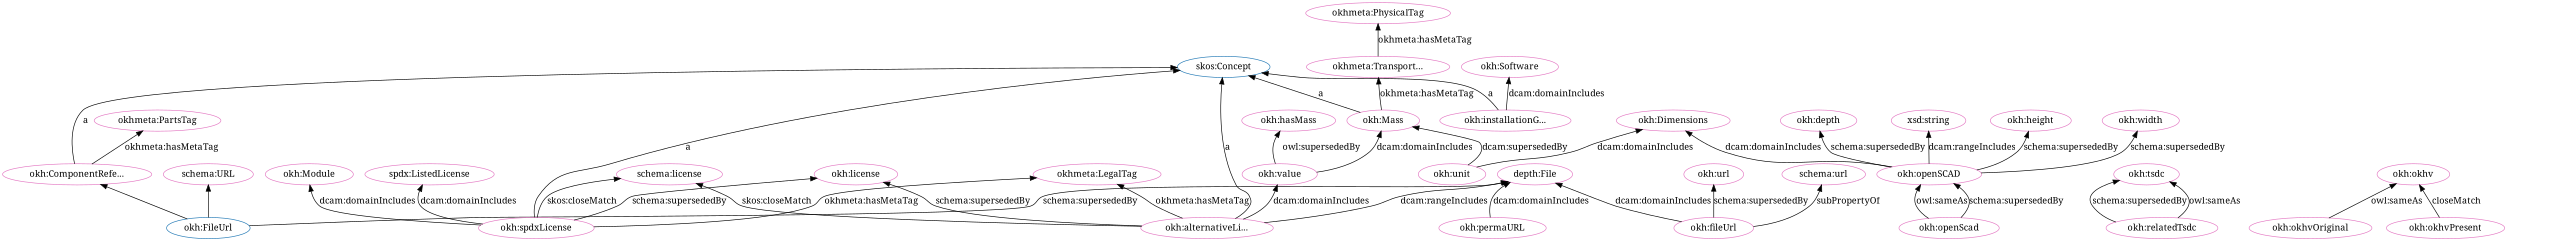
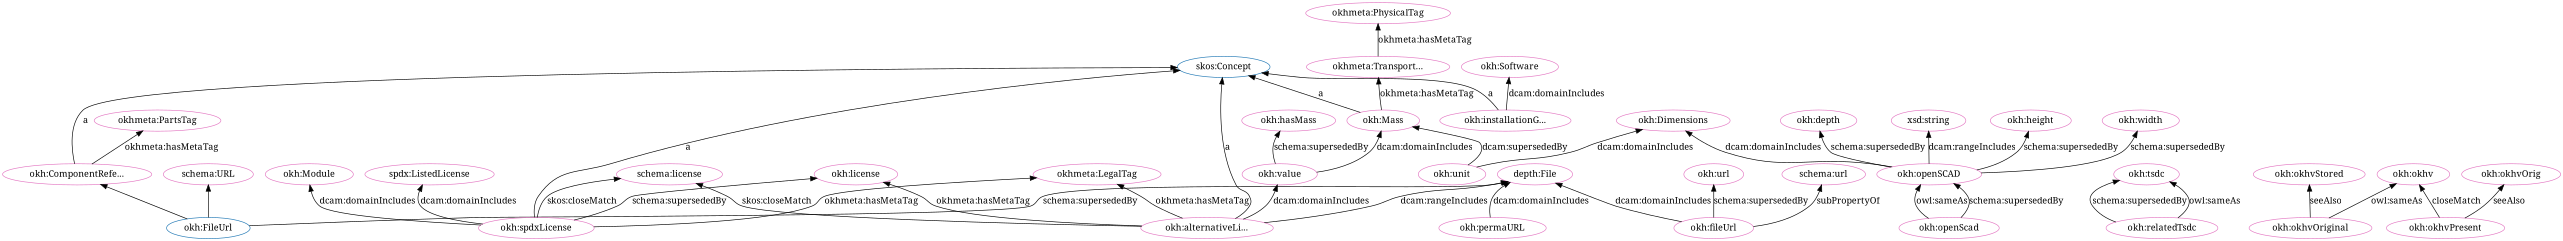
(1321, 147) -> (1321, 147)
none -> (2309, 174)
none -> (2511, 174)
(983, 201) -> (983, 201)
